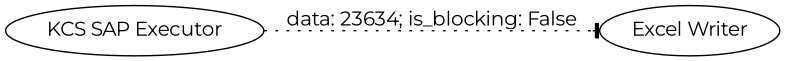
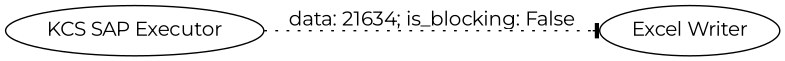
(432, 20) -> (432, 20)
